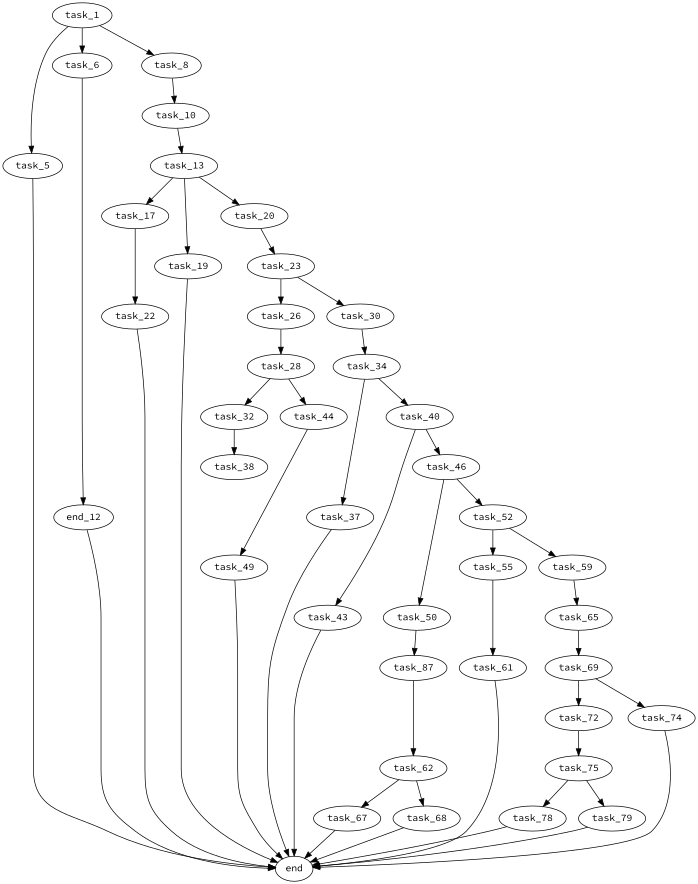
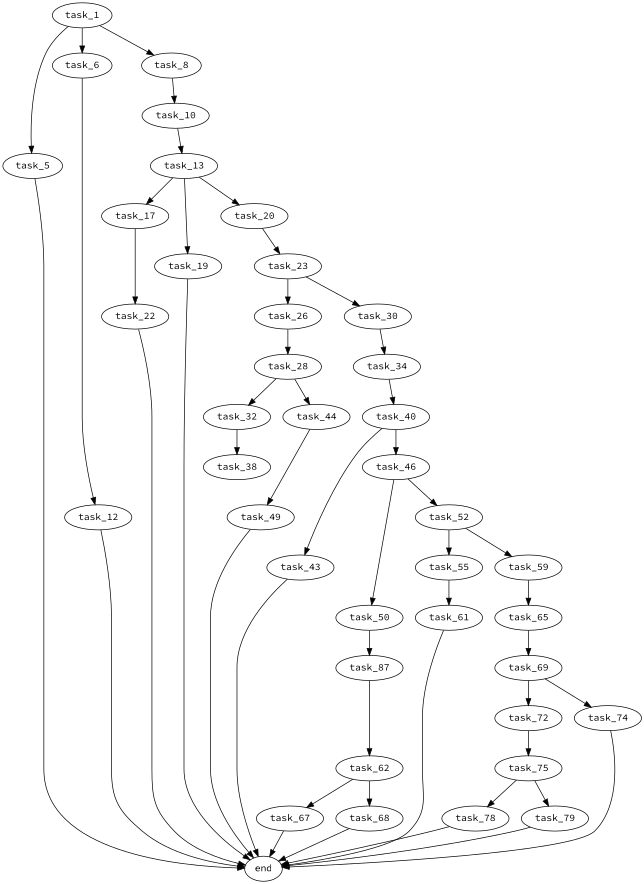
(84, 517) -> (98, 517)
(340, 517) -> none
